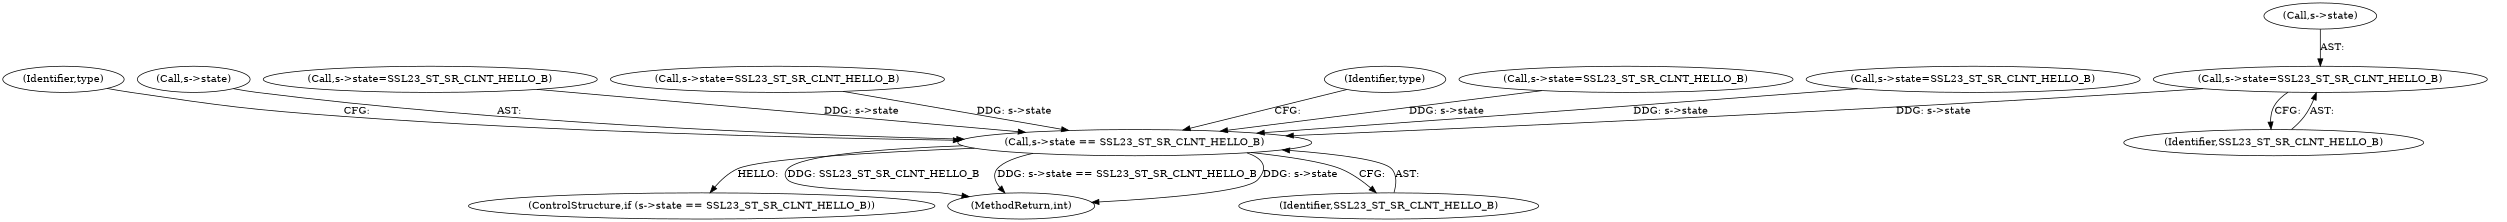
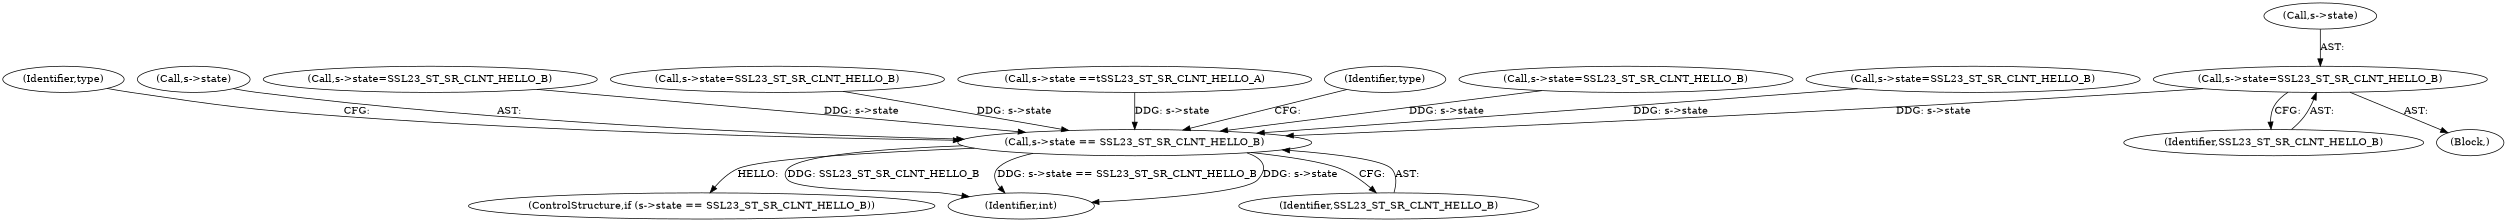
none -> (1135, 79)
none -> (2470, 143)
(1021, 206) -> (1021, 206)
